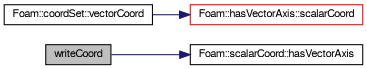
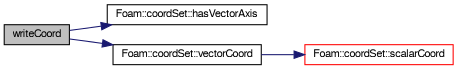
(277, 15) -> (379, 55)
none -> (86, 41)
(277, 55) -> (187, 15)
